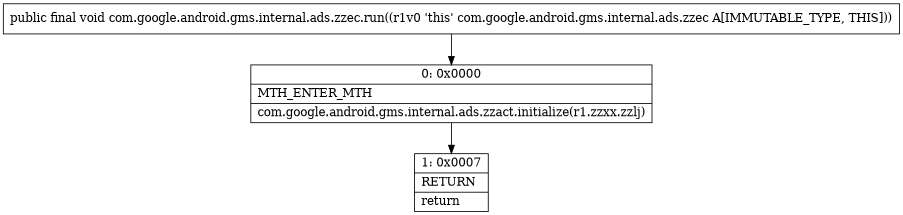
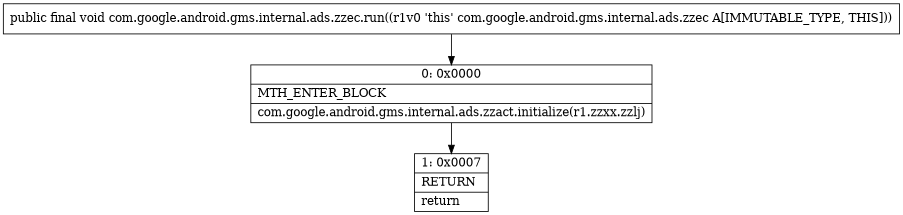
(315, 93) -> (322, 93)
